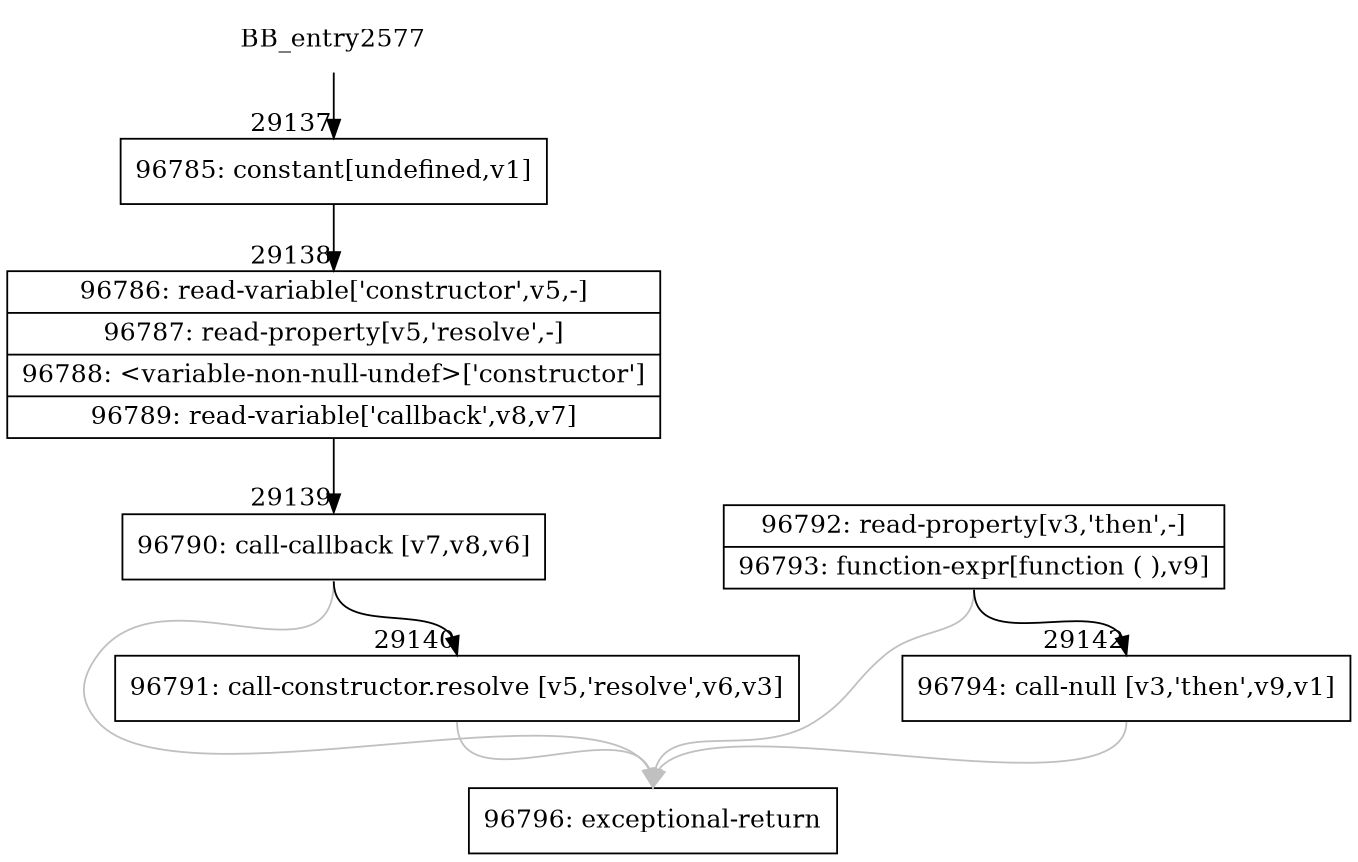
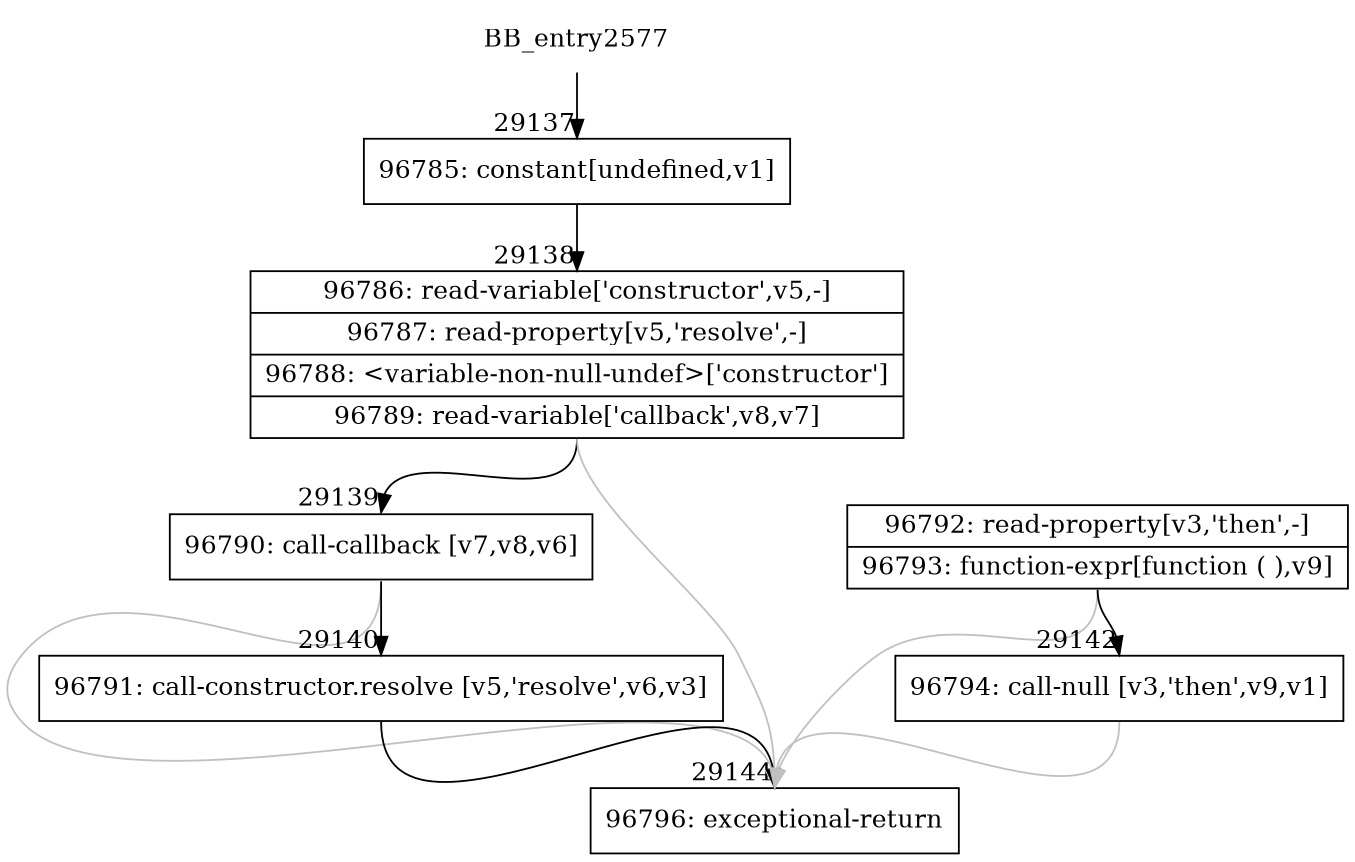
none -> (691, 595)
(546, 756) -> (569, 757)
